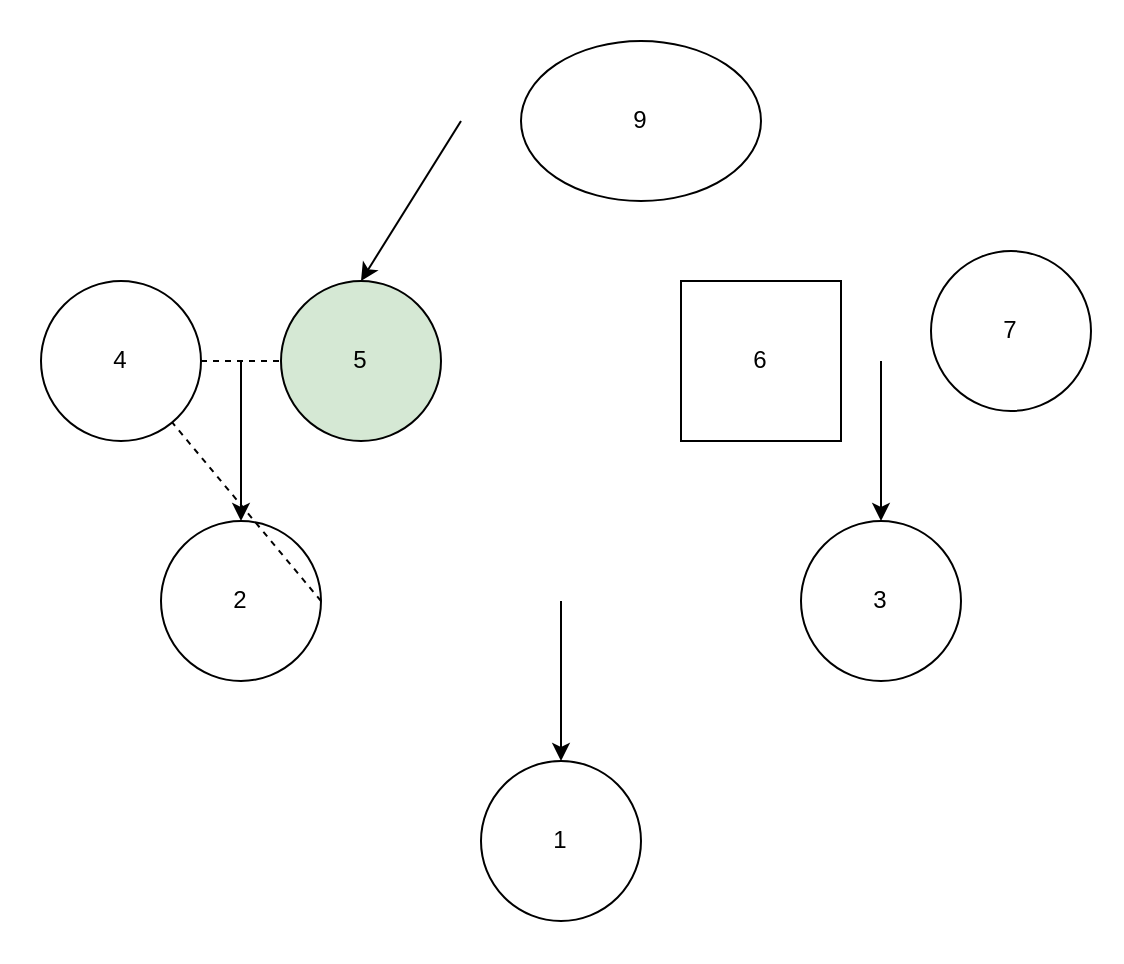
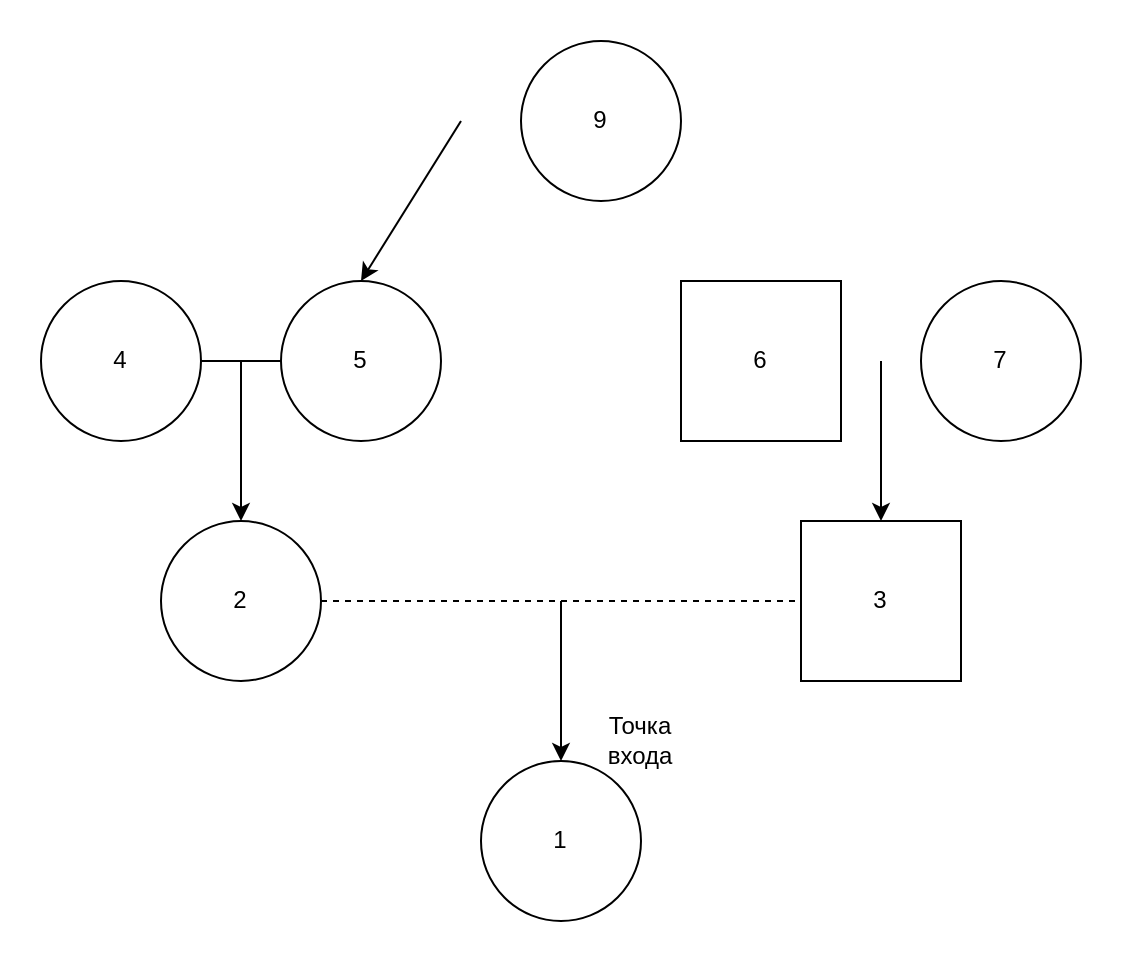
(641, 121) -> (601, 121)
(1011, 331) -> (1001, 361)
(245, 361) -> (245, 361)
(361, 361) -> (361, 361)
(284, 556) -> (439, 601)
(881, 601) -> (881, 601)
none -> (641, 741)
